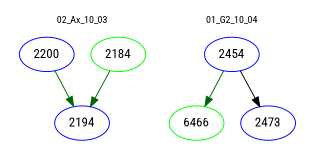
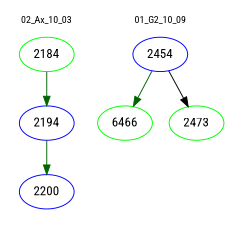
(232, 21) -> (161, 21)
(62, 84) -> (47, 153)
(268, 123) -> (197, 123)
